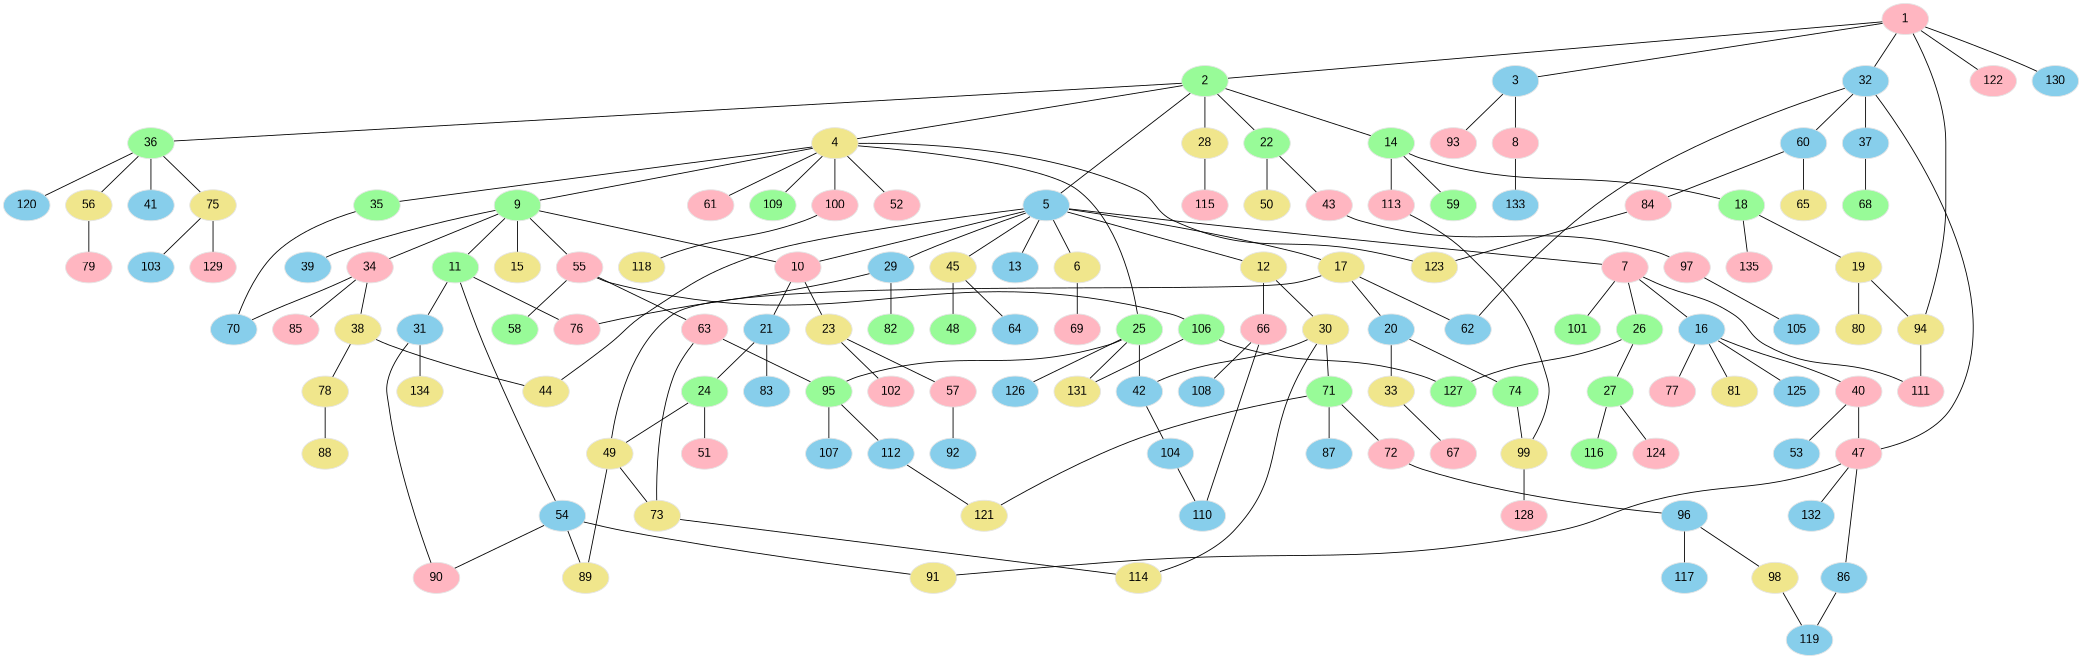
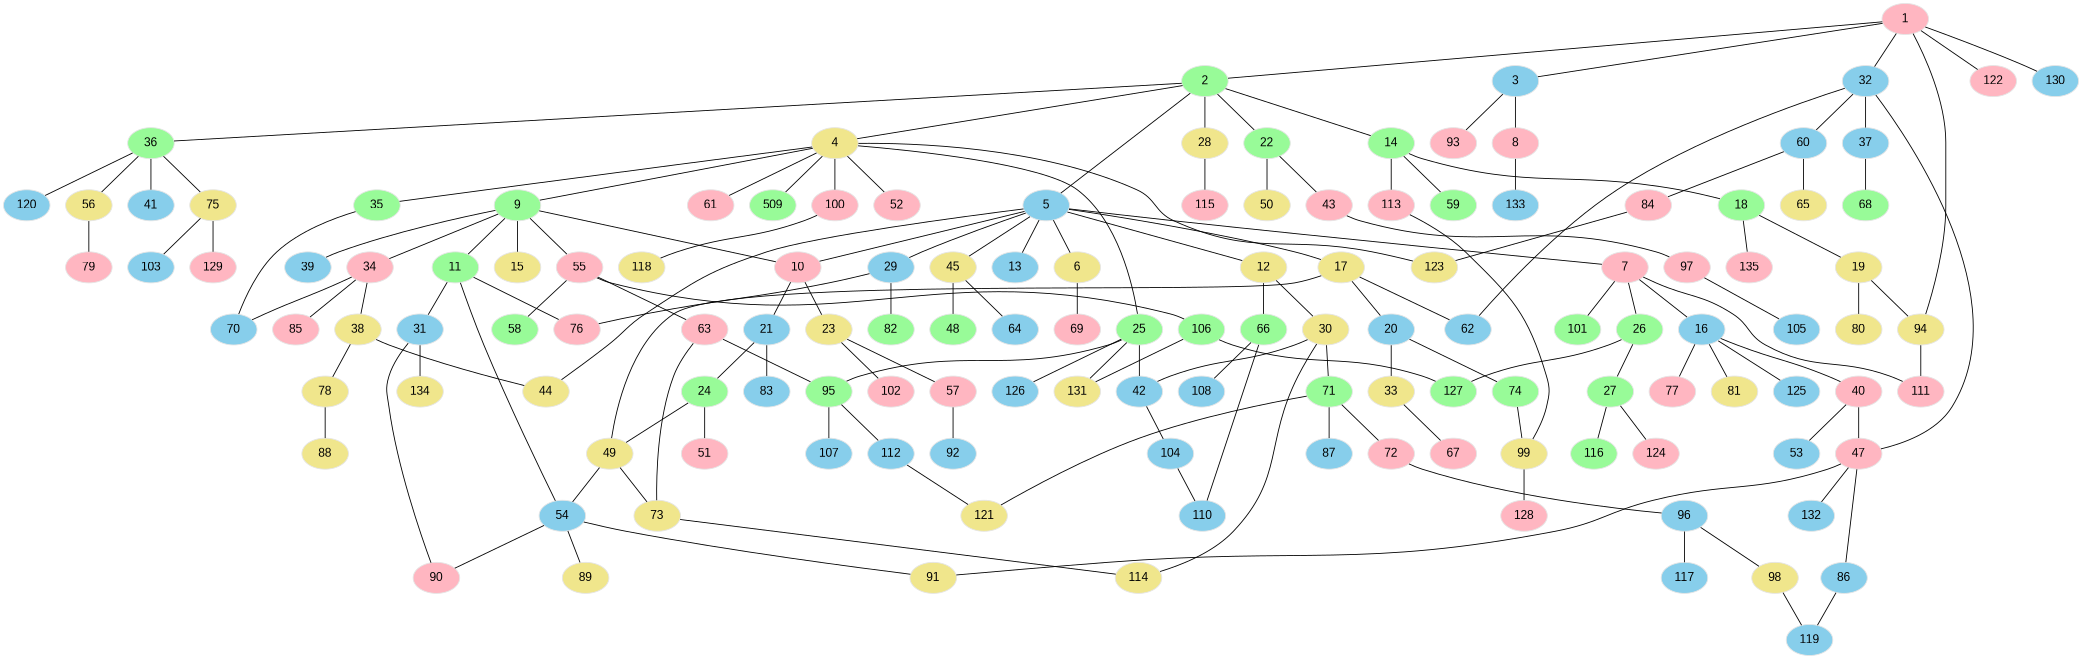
(773, 205) -> (773, 205)
(1264, 329) -> (1264, 329)
(598, 516) -> (586, 485)
